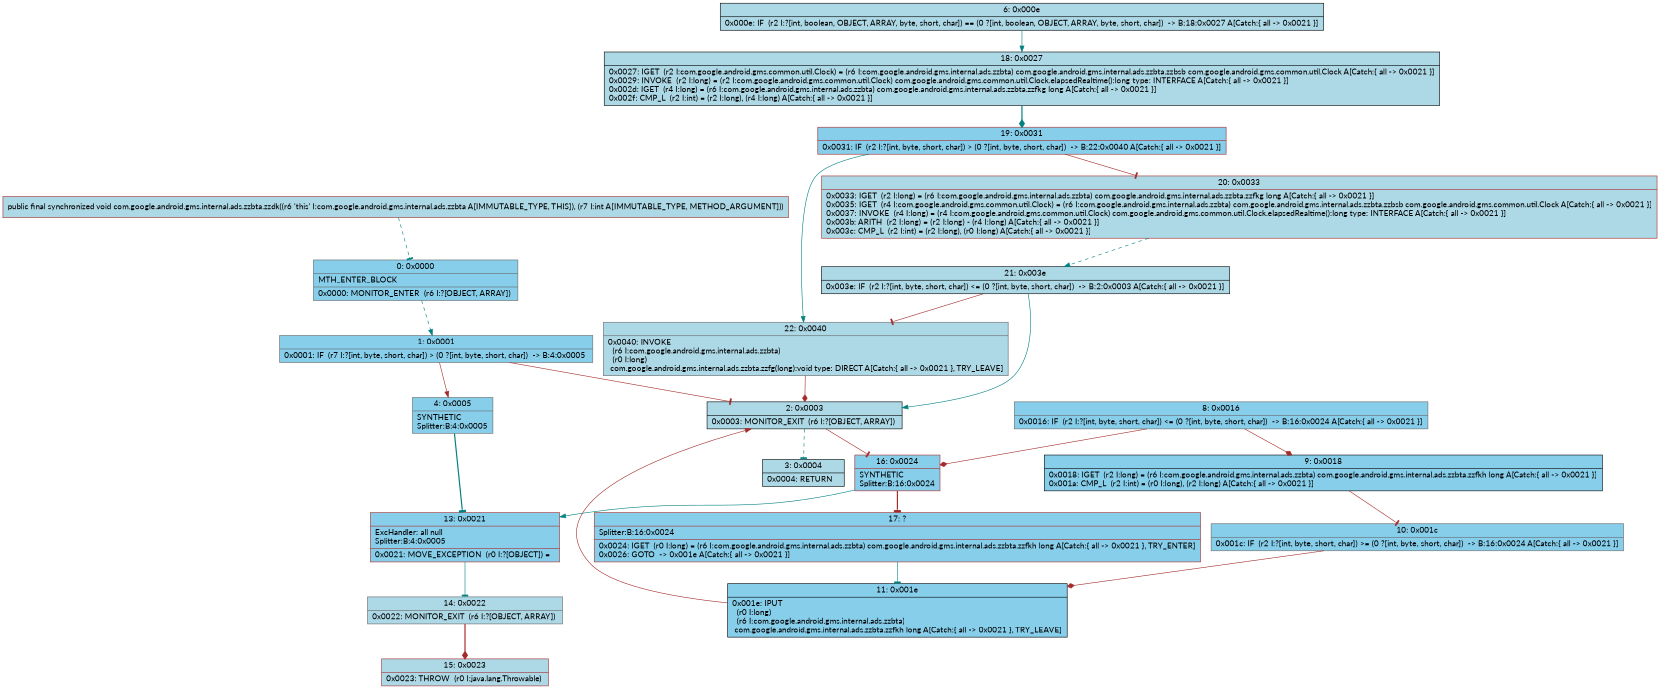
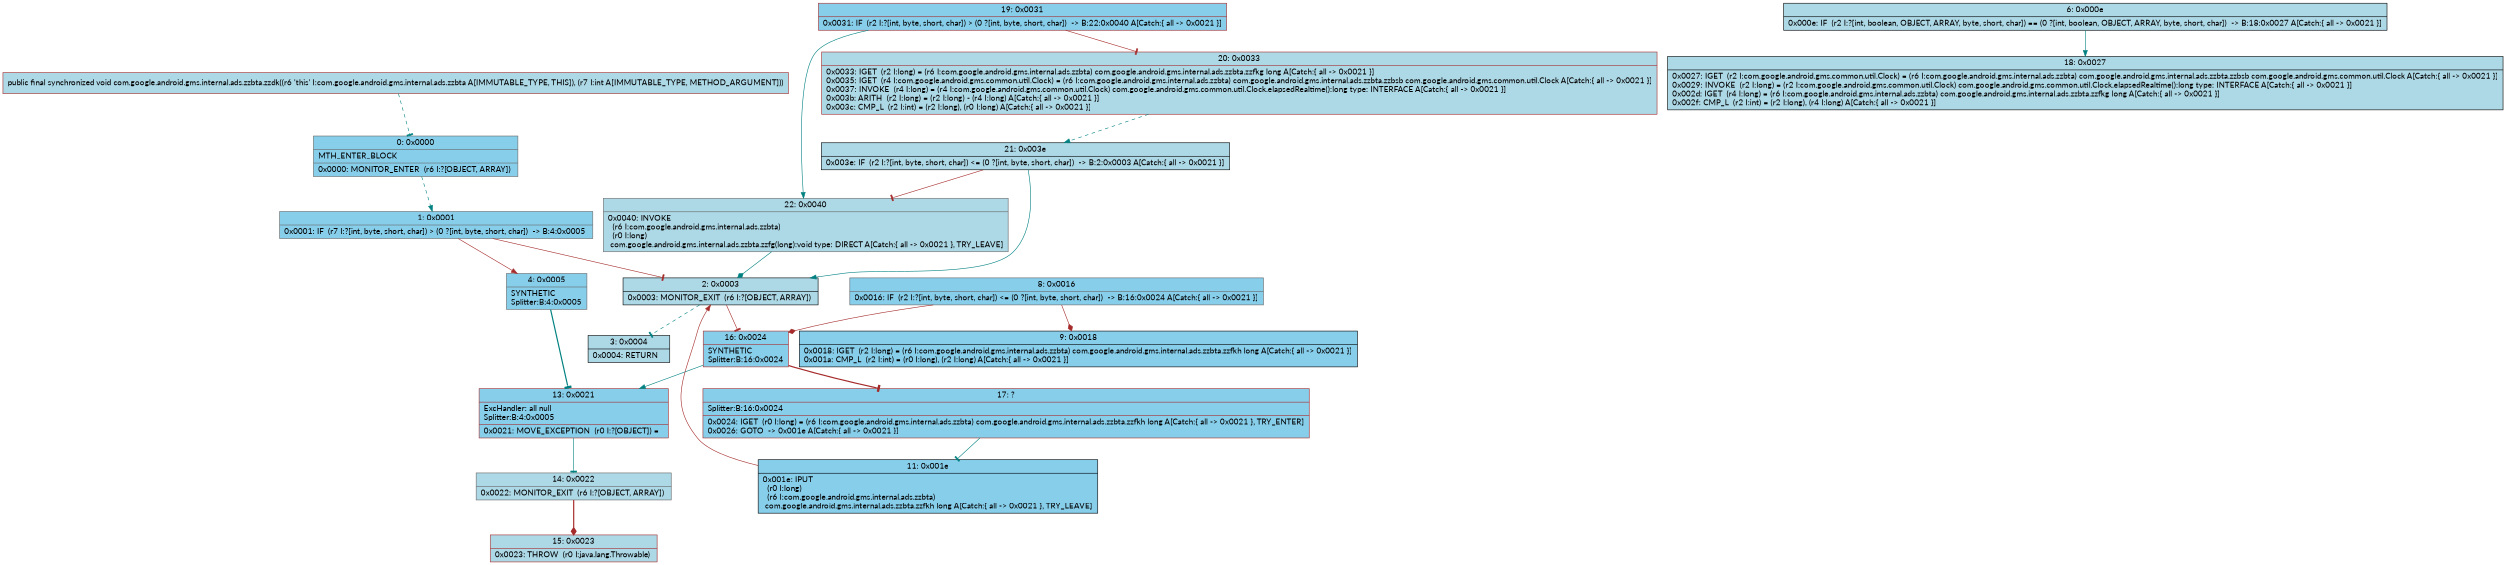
(1022, 113) -> none
(805, 385) -> (758, 263)
(1417, 537) -> none
